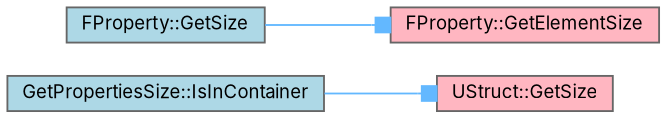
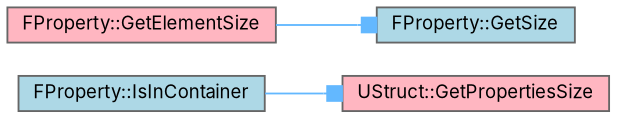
(318, 25) -> (317, 25)
(166, 93) -> (142, 93)
(525, 93) -> (476, 93)
